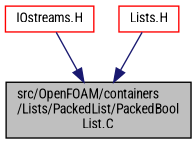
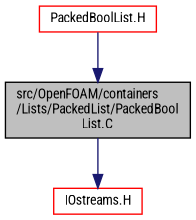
(149, 19) -> (98, 19)
(67, 51) -> (98, 156)
